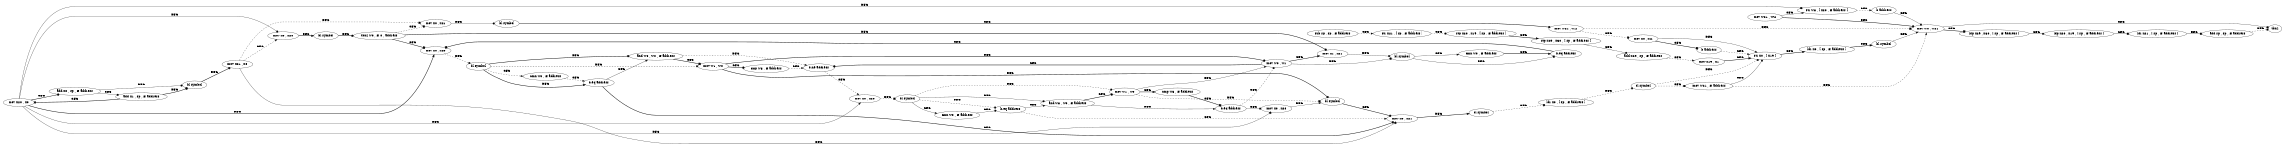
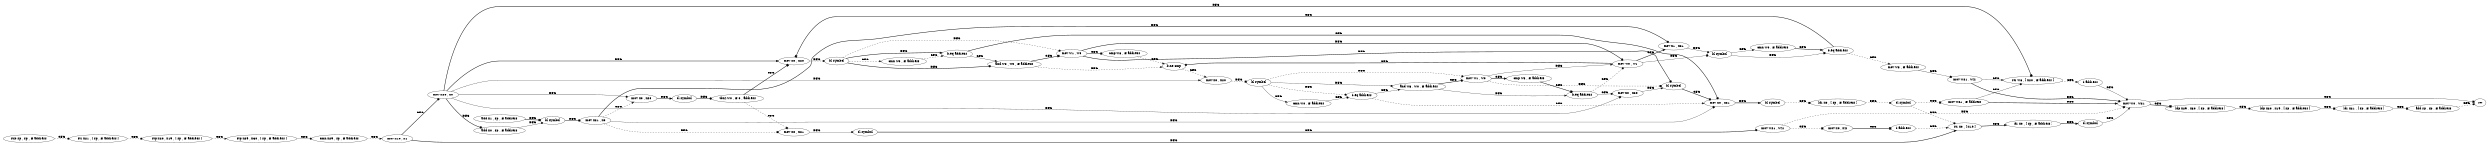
(879, 7) -> (1228, 7)
(2275, 29) -> (2480, 103)
(2194, 32) -> (2401, 107)
(866, 34) -> (1120, 27)
(1365, 34) -> (61, 139)
(1522, 37) -> (218, 139)
(1707, 40) -> none
(1643, 56) -> (339, 139)
(1740, 57) -> (1174, 141)
none -> (1903, 67)
(819, 68) -> (1174, 66)
(1748, 76) -> (1998, 92)
(1844, 87) -> (2052, 103)
(107, 94) -> none
(42, 96) -> (466, 116)
(78, 102) -> (420, 117)
